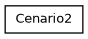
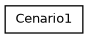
(44, 19) -> (44, 19)
